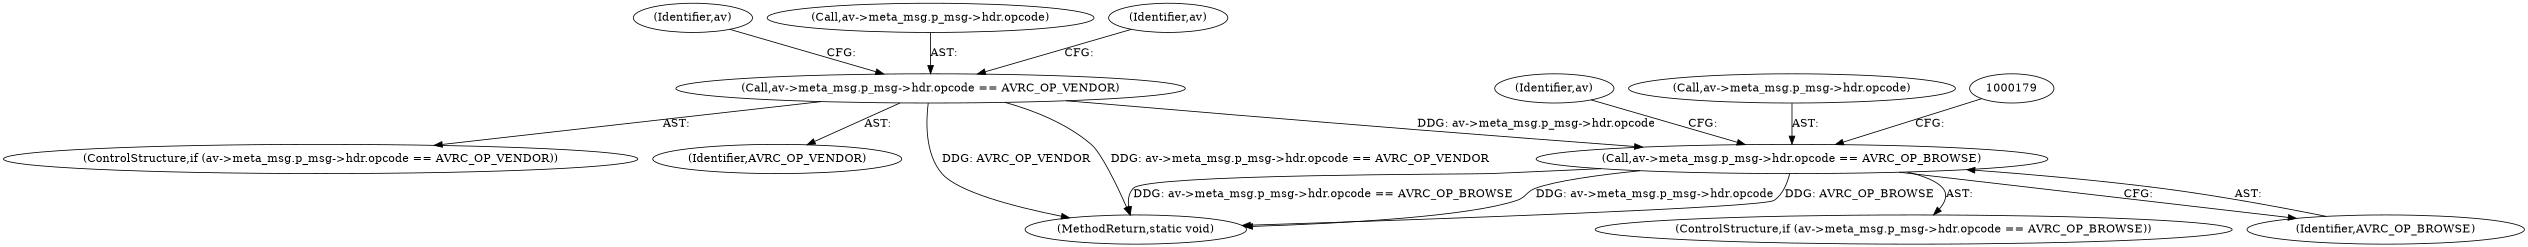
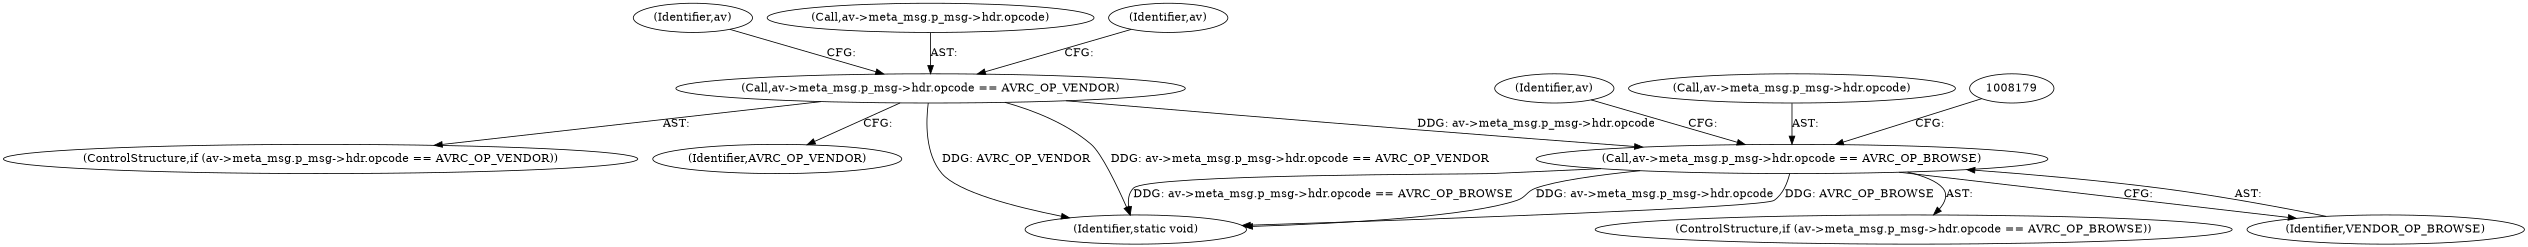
(2012, 88) -> (2012, 88)
(880, 124) -> (880, 124)
(1136, 230) -> (1136, 230)
(2386, 230) -> (2386, 230)
